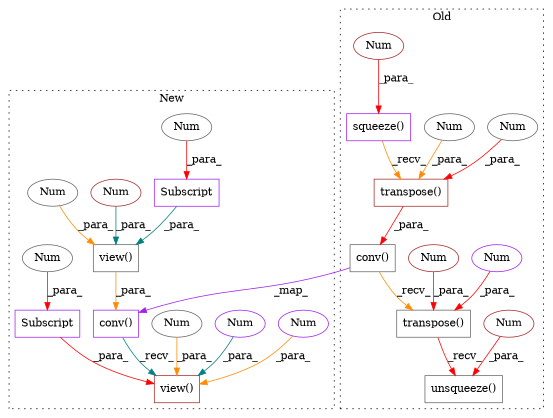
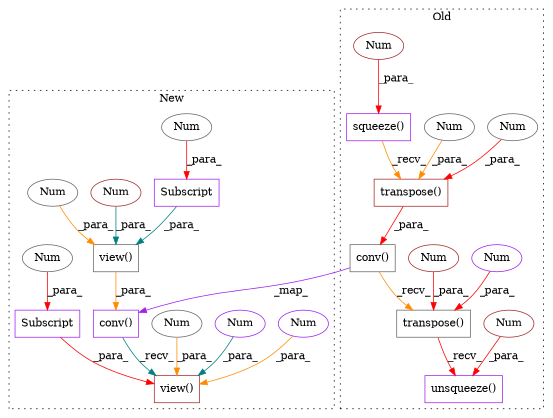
(464, 389) -> (464, 389)
